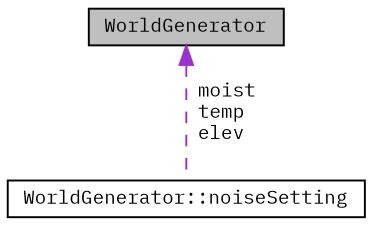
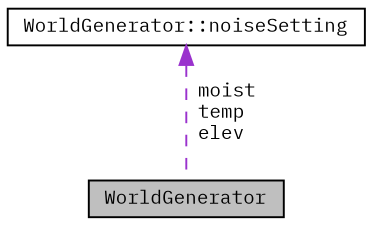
(186, 123) -> (186, 123)
